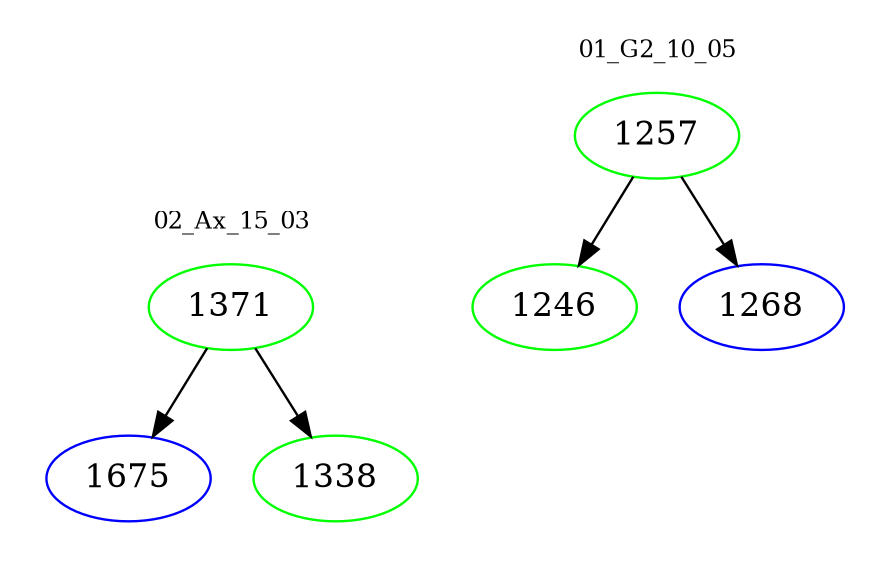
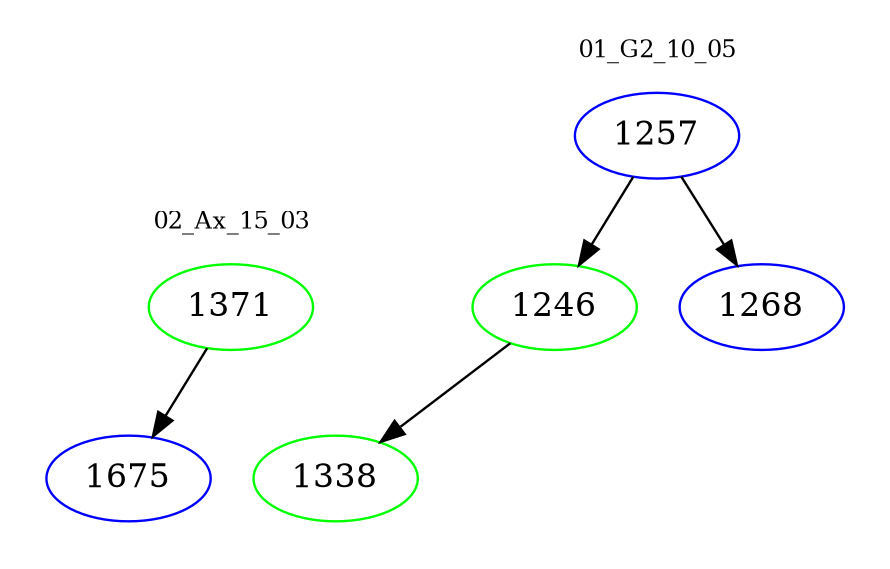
(657, 136) -> (657, 136)
(276, 382) -> (455, 385)
